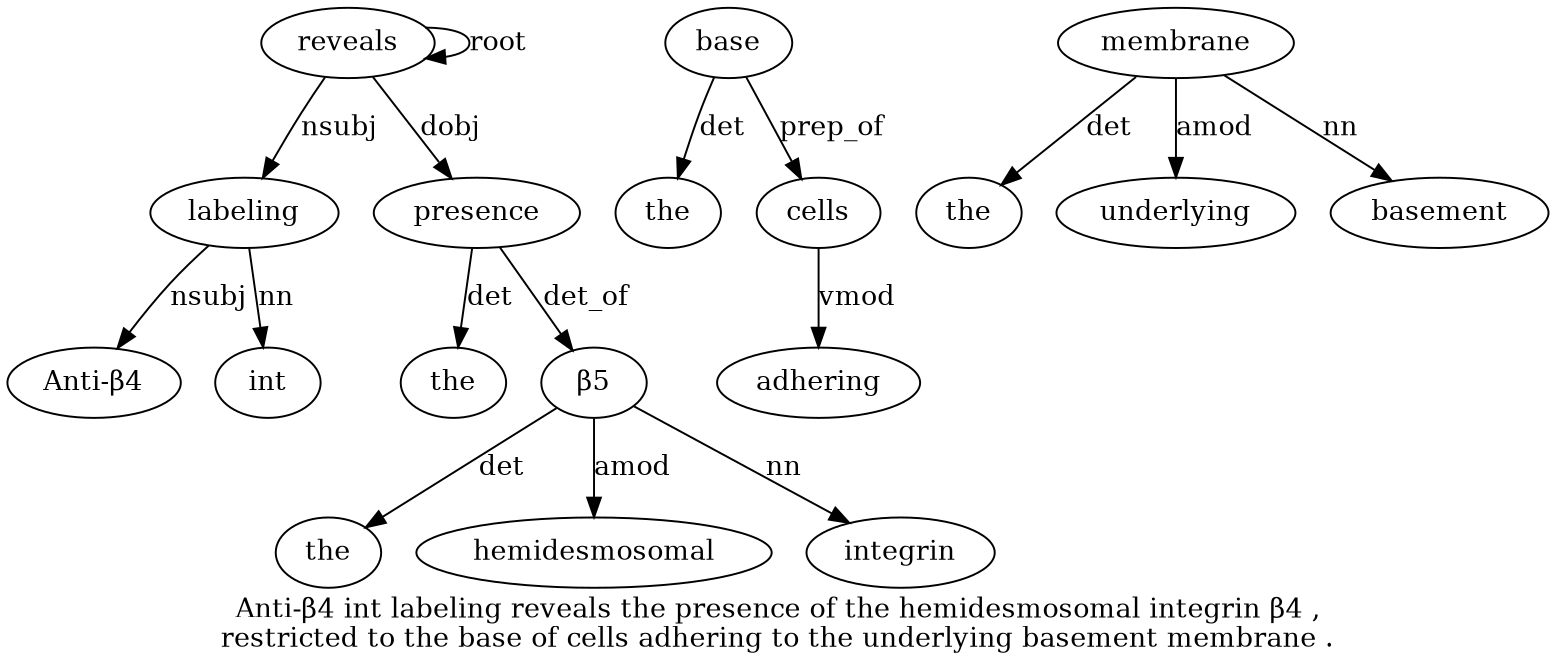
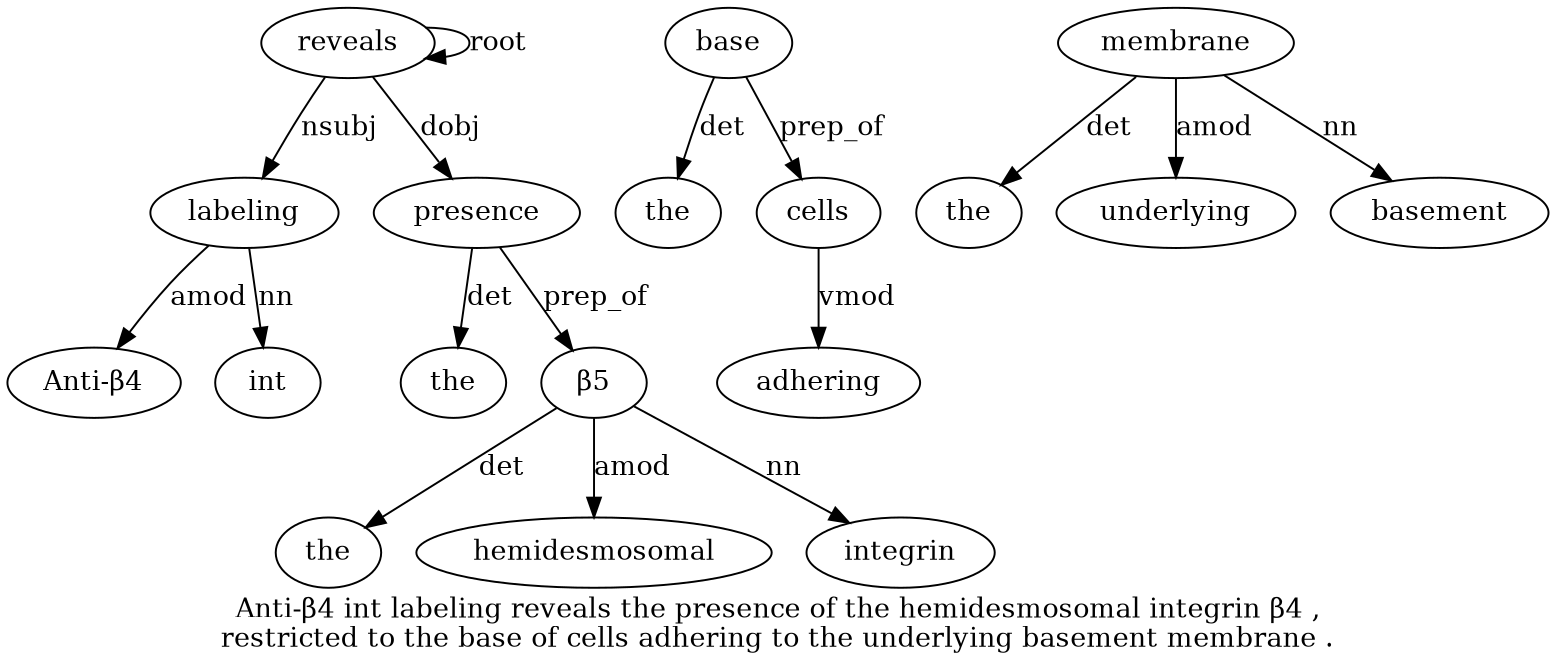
(209, 298) -> (209, 298)
(586, 298) -> (596, 298)
